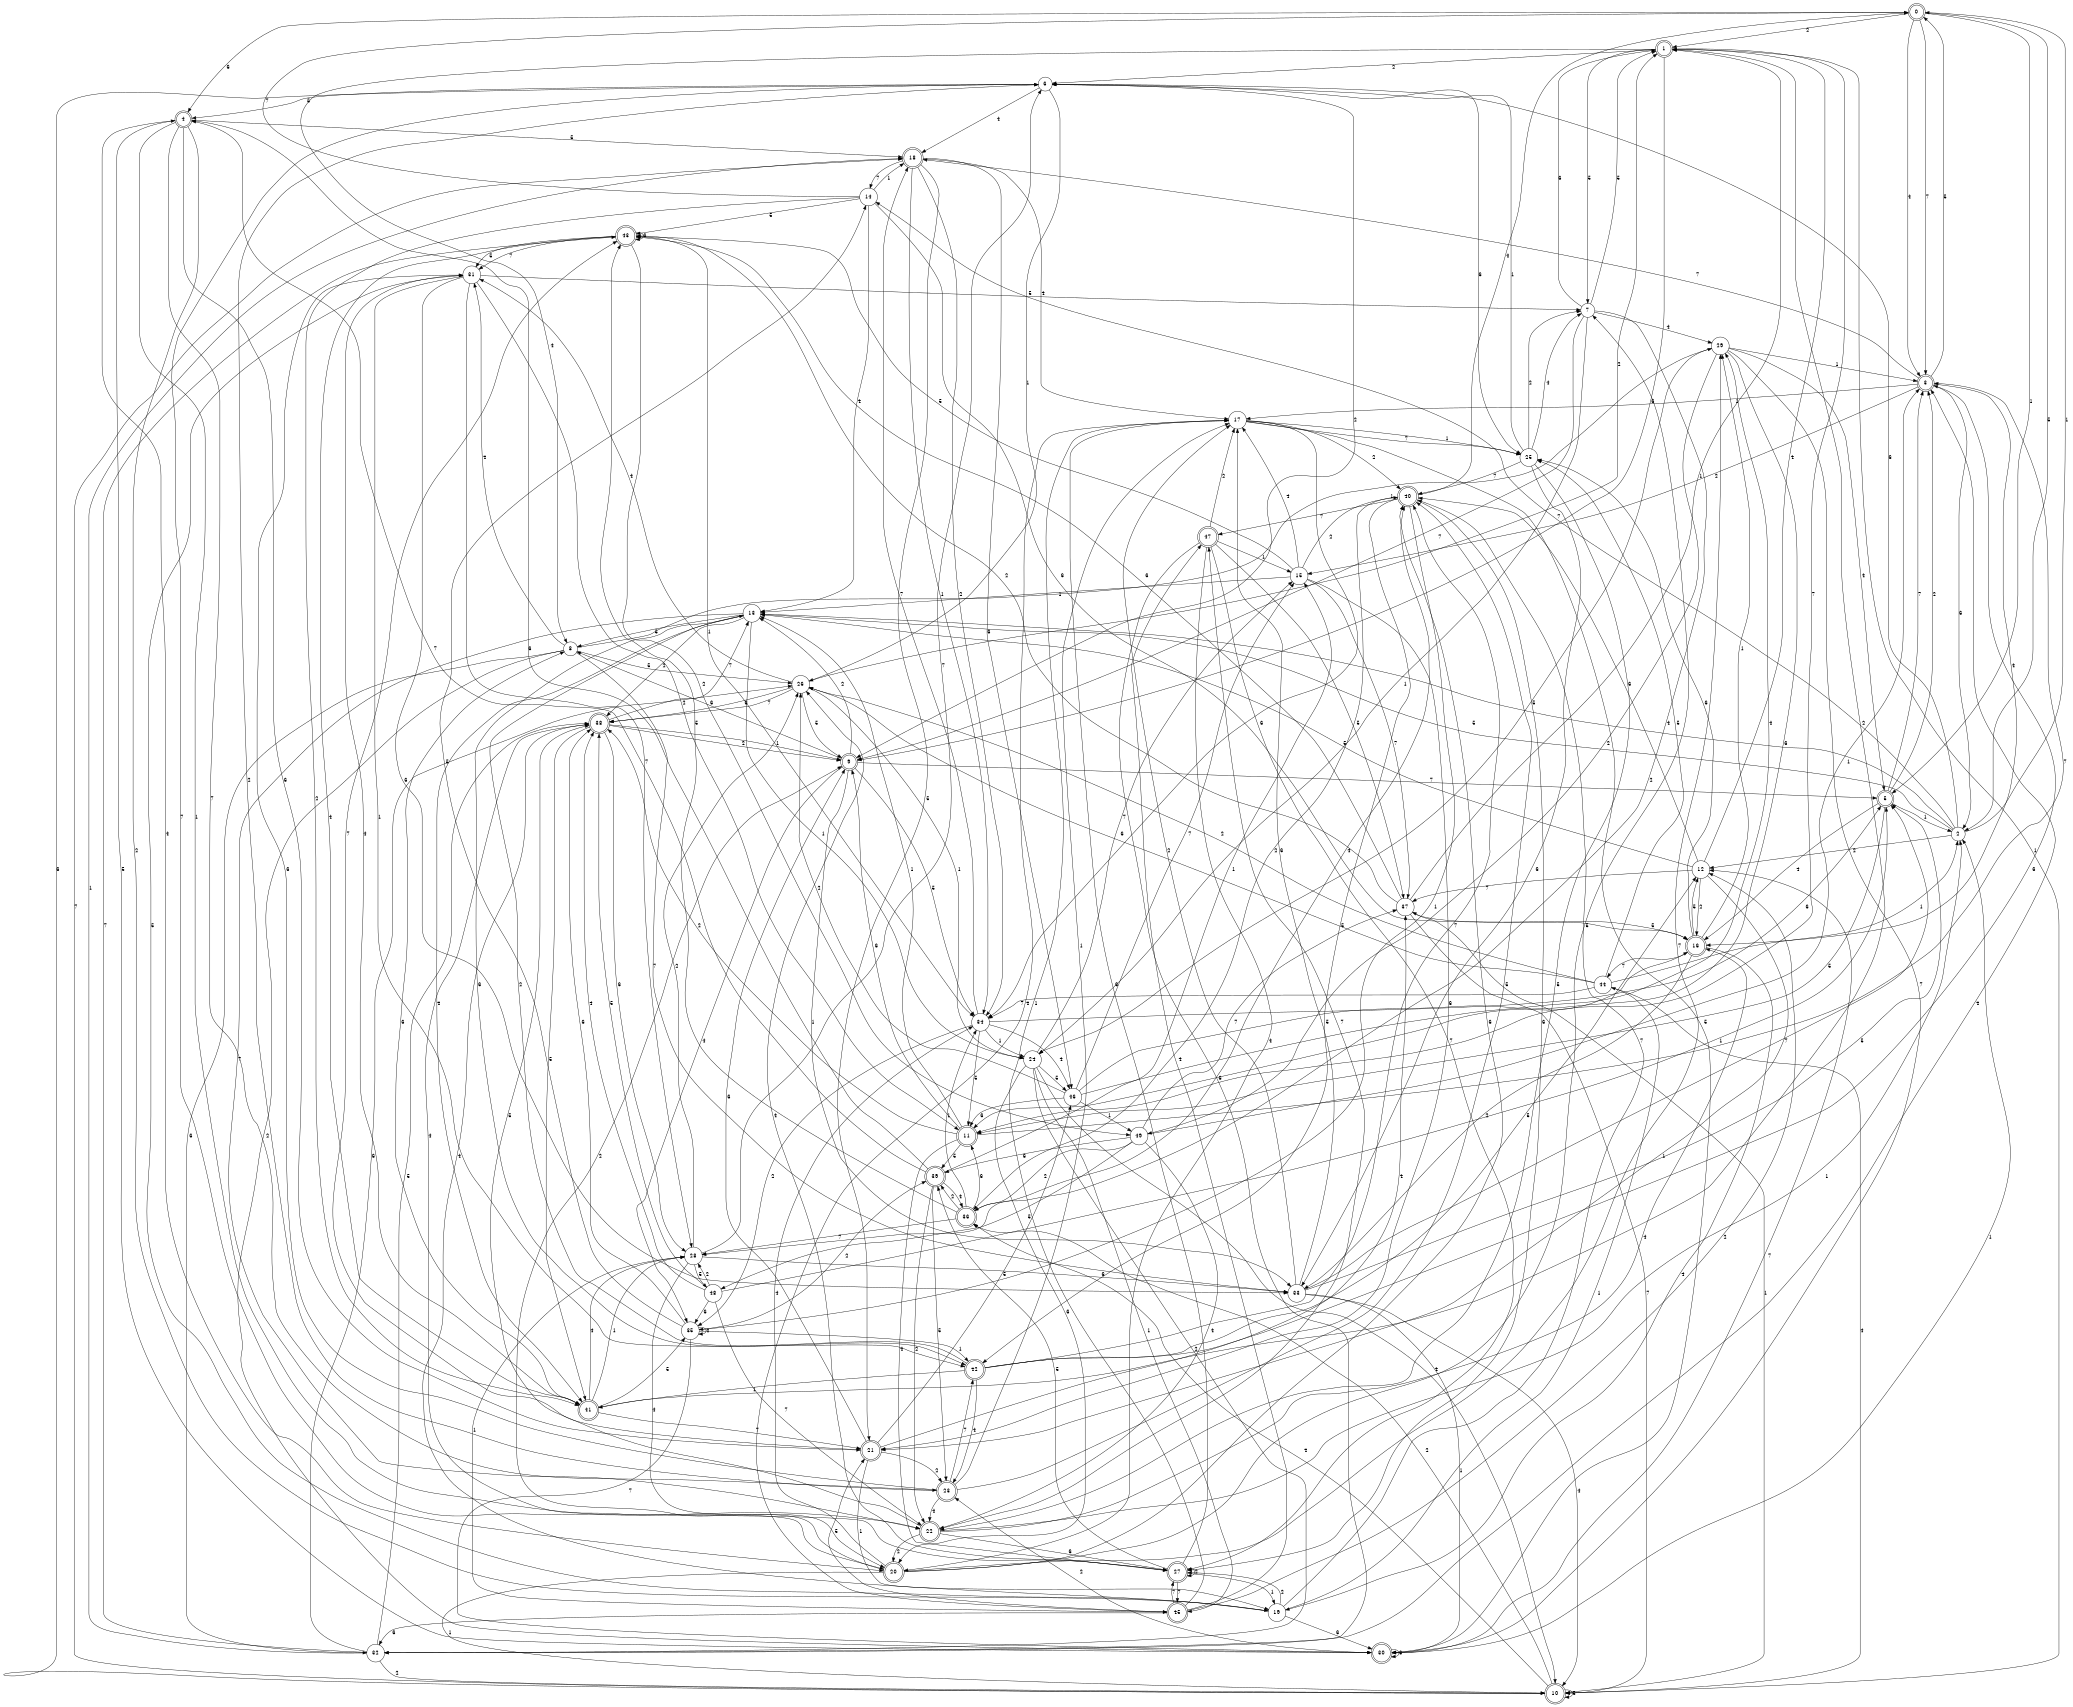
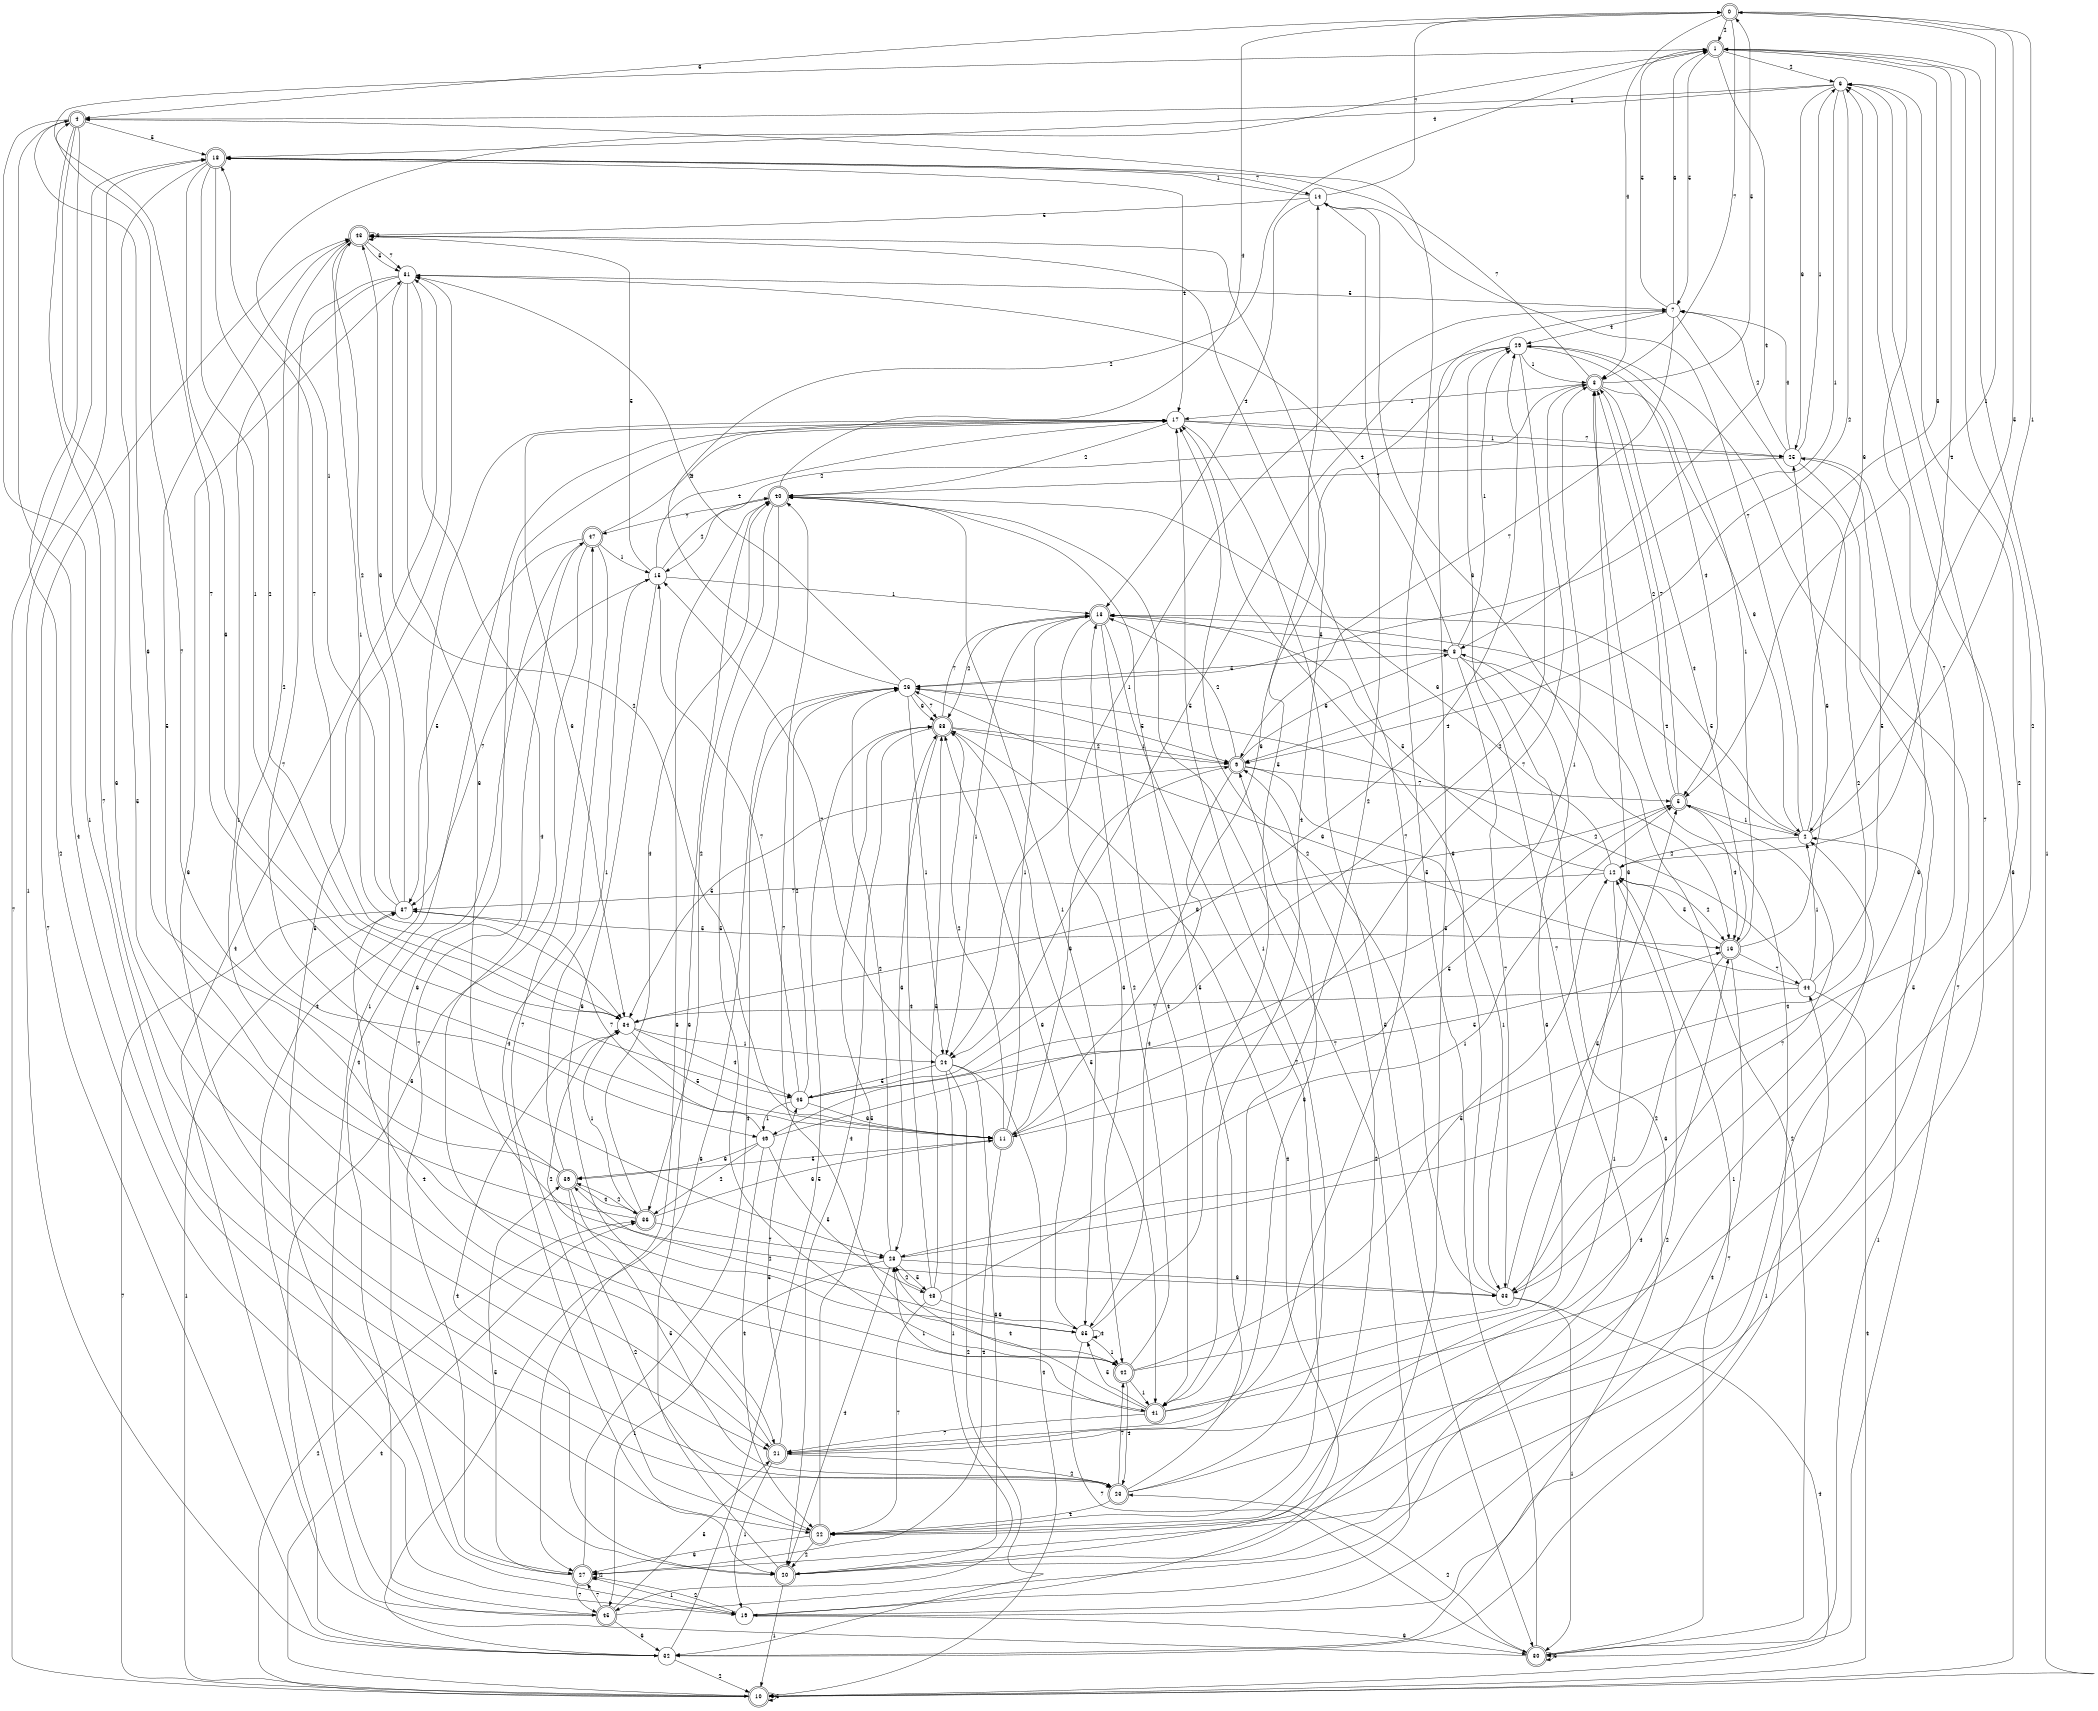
(752, 613) -> (1100, 615)
none -> (299, 1496)
